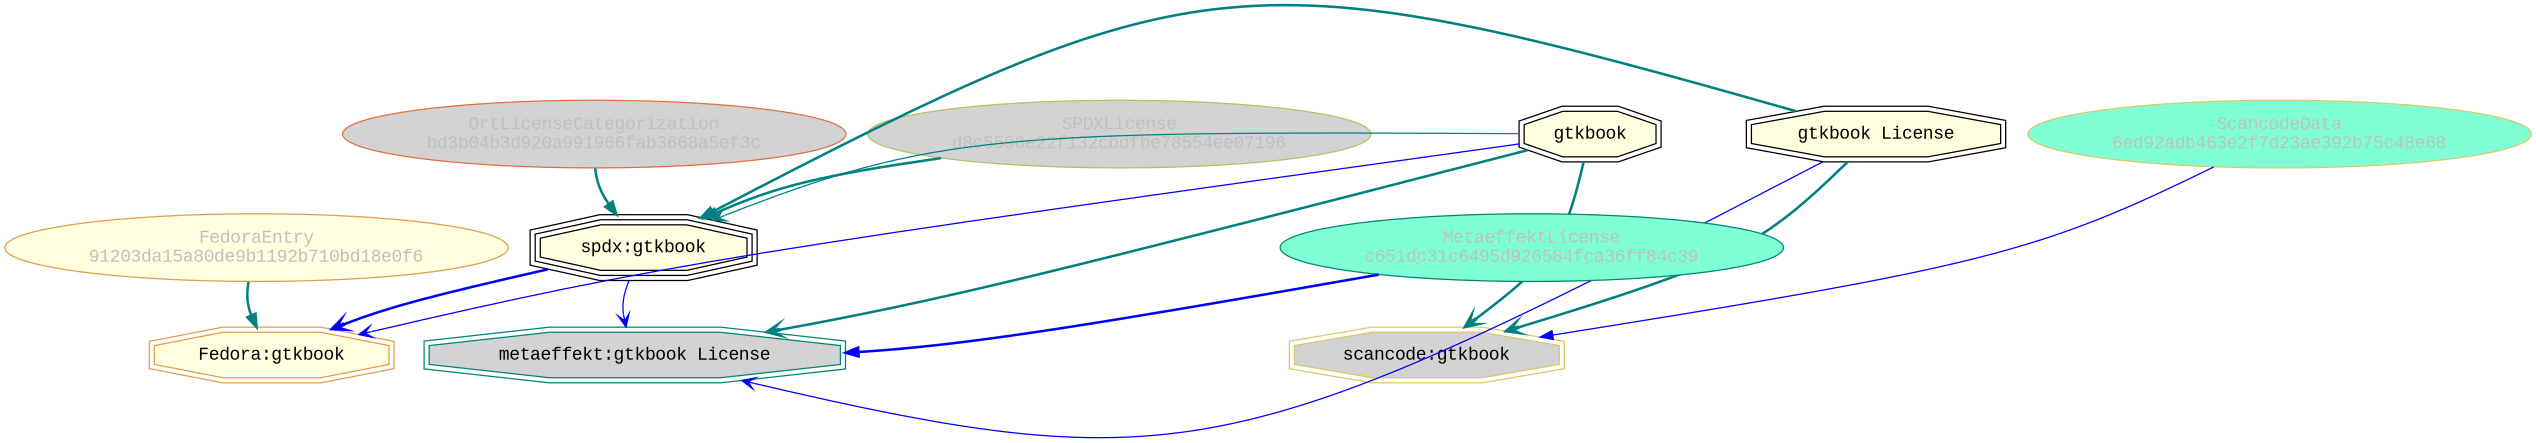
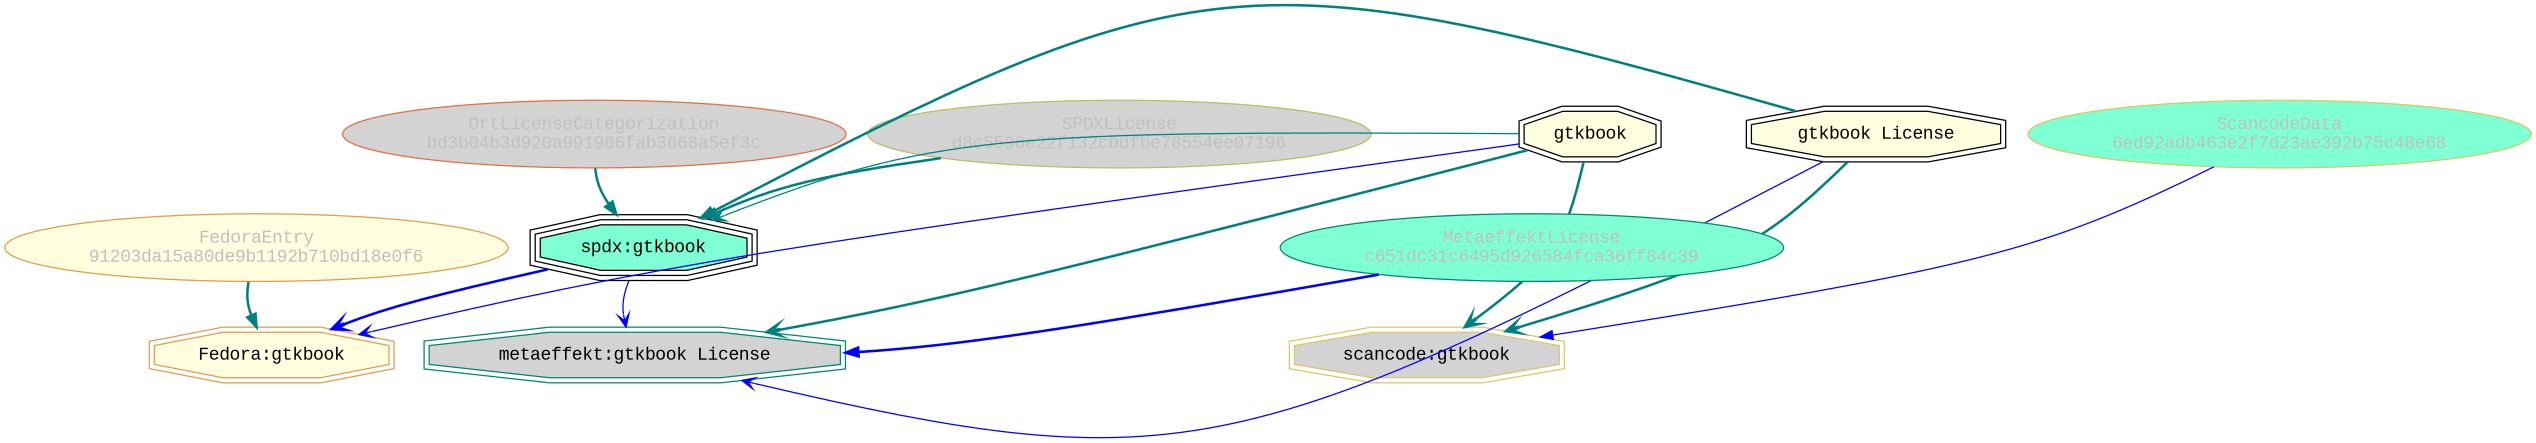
(644, 248) -> (644, 248)
